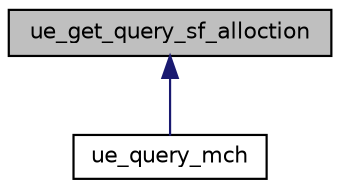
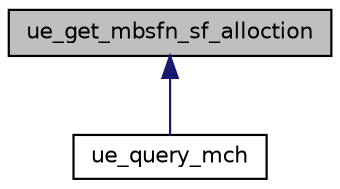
(170, 33) -> (170, 33)
